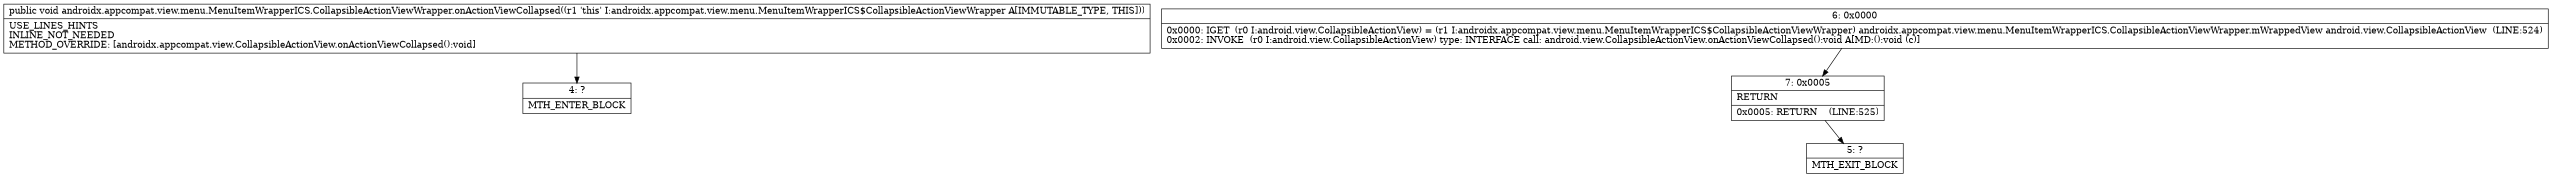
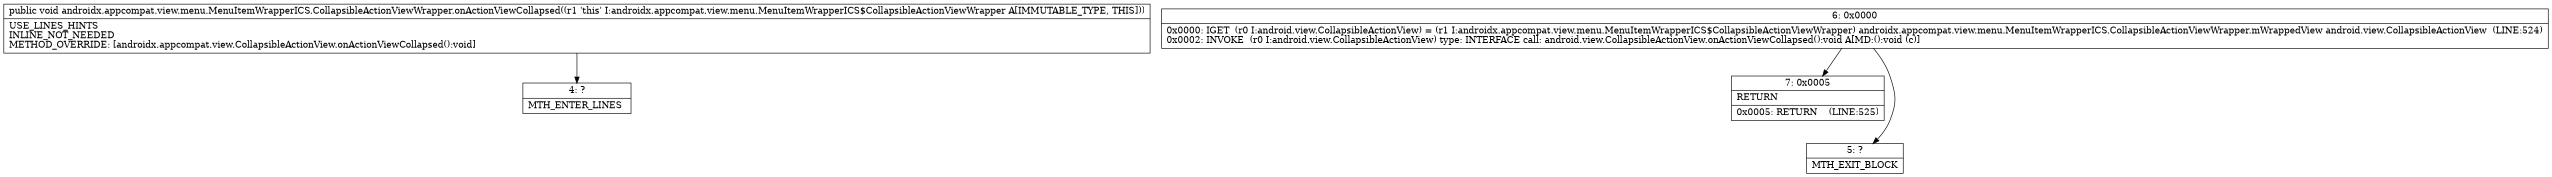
(577, 106) -> (575, 106)
(1832, 129) -> (1895, 93)
